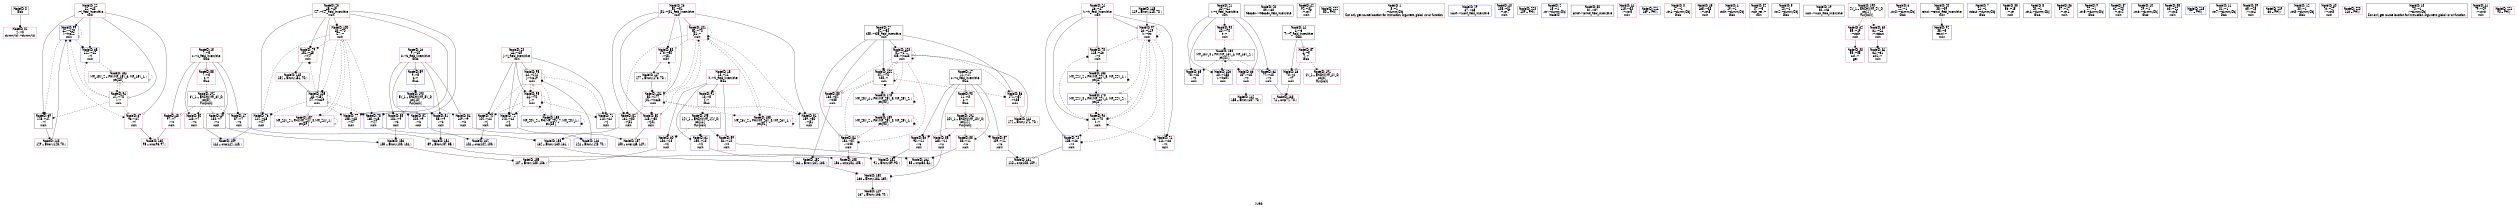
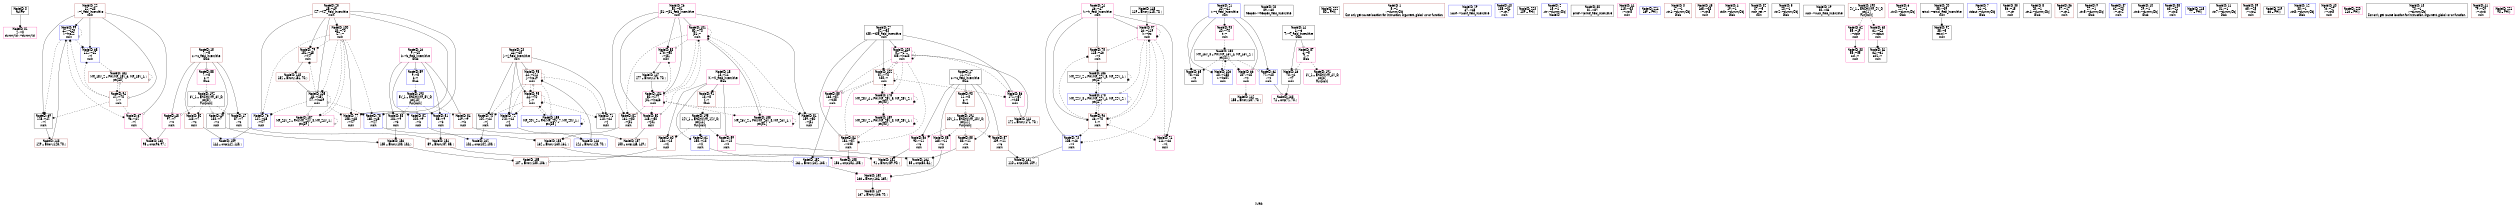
(1306, 11) -> none
(20, 12) -> (20, 12)
(1855, 59) -> (1855, 59)
(741, 71) -> (741, 71)
(350, 75) -> (350, 75)
